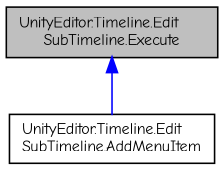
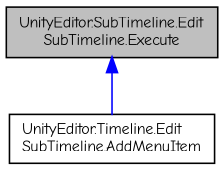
(112, 32) -> (112, 32)
